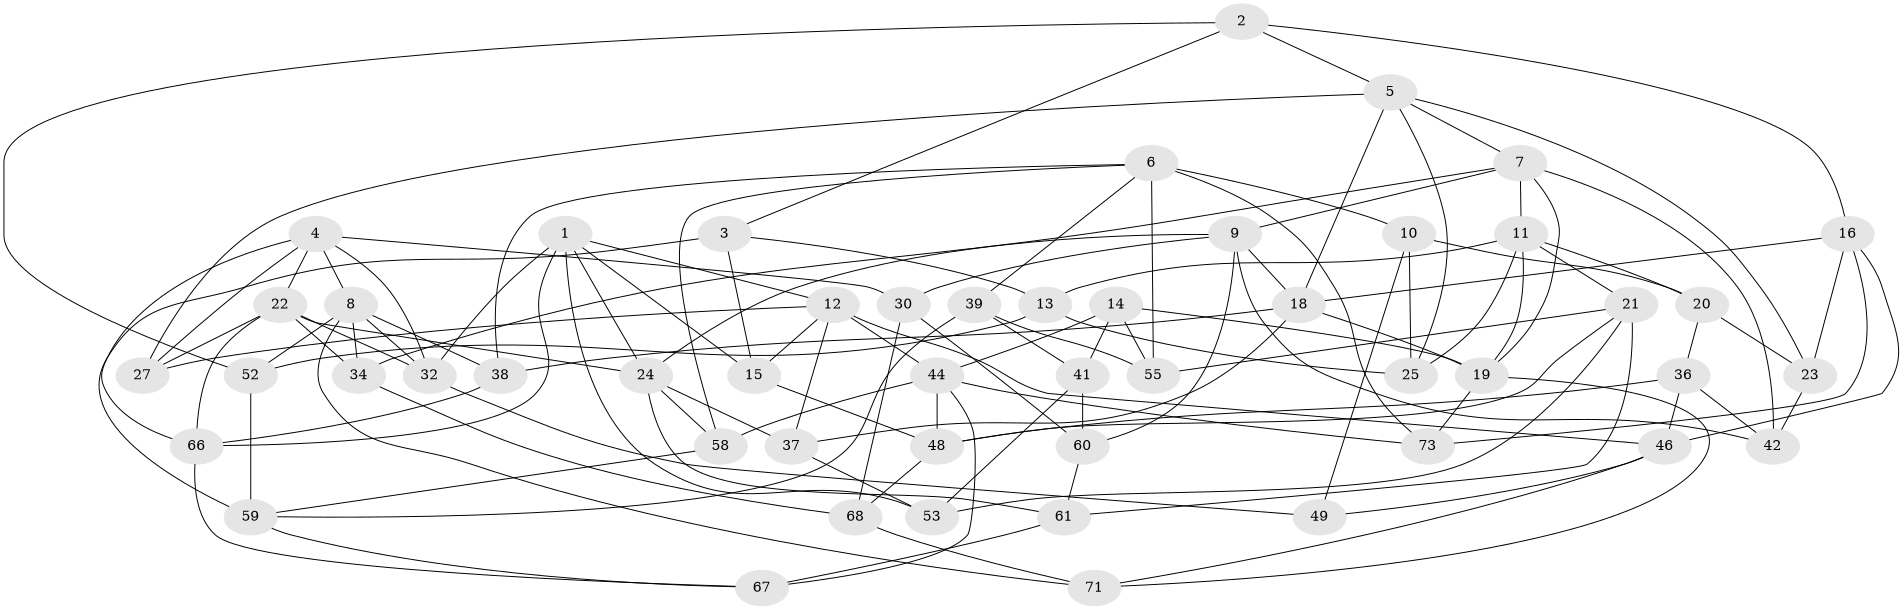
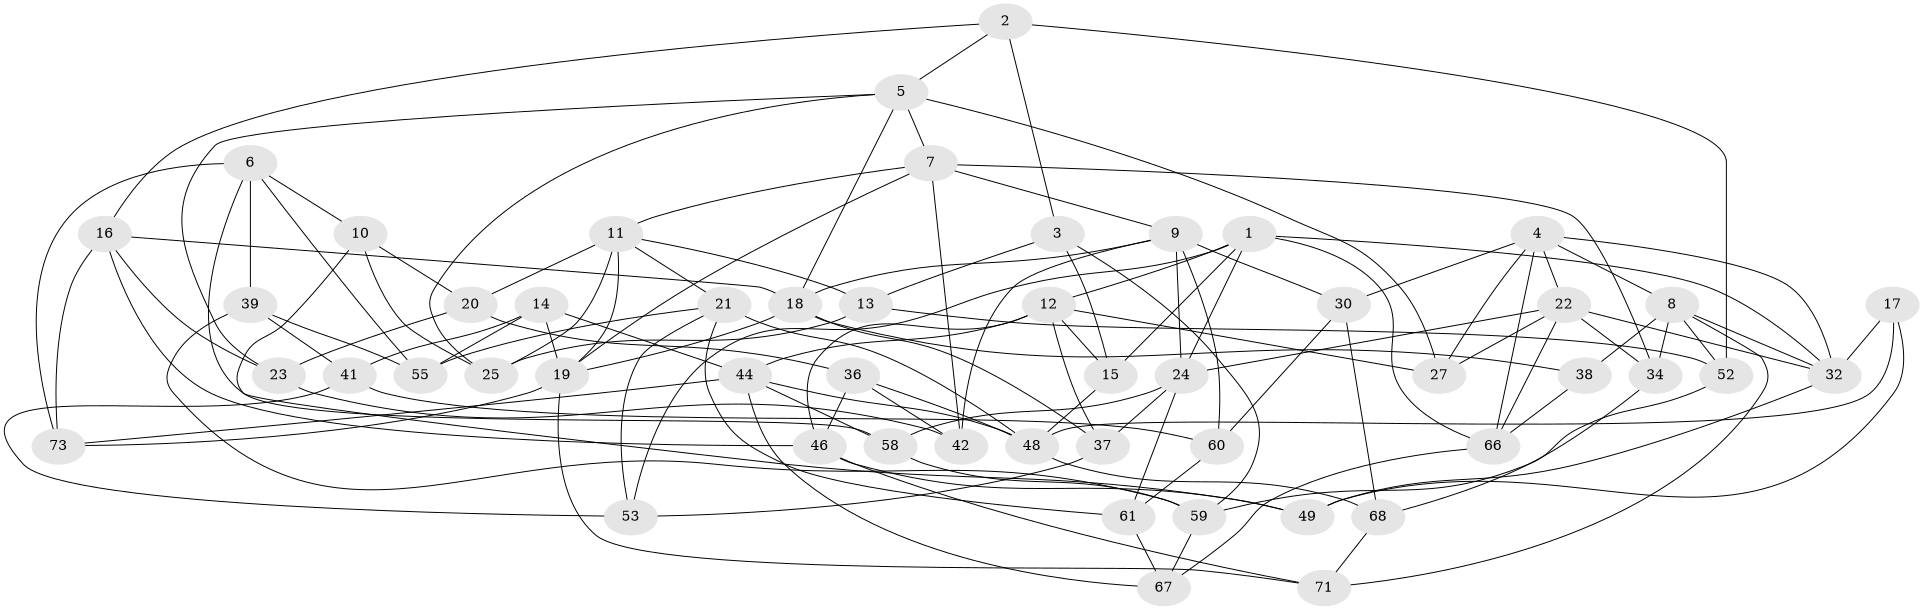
(750, 180) -> none
none -> (1893, 305)
